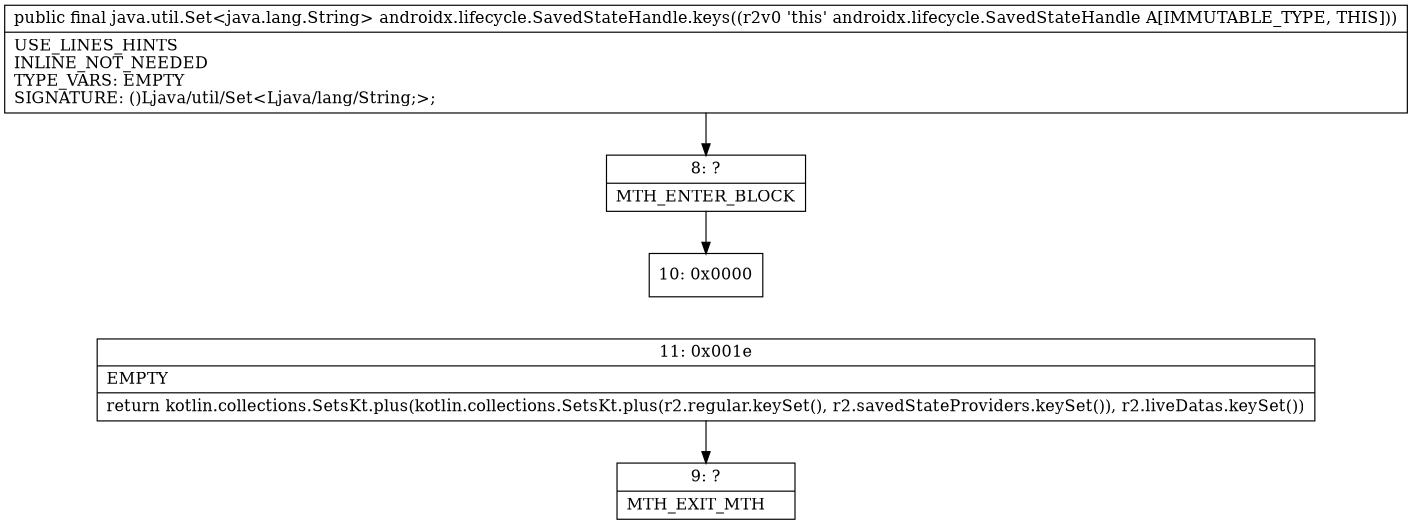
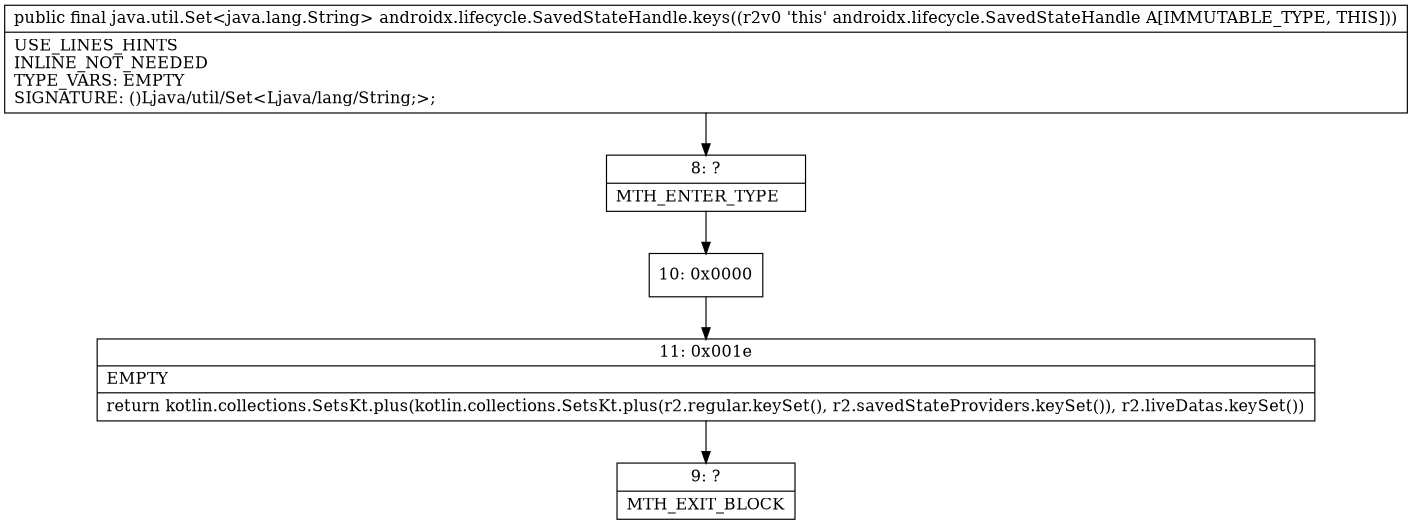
(706, 197) -> (698, 197)
none -> (706, 312)
(696, 505) -> (706, 505)
